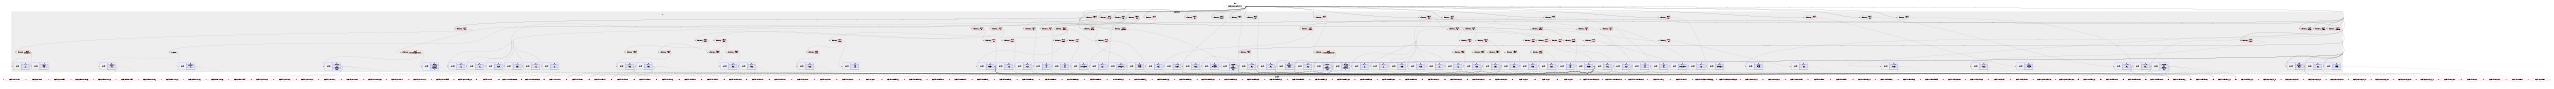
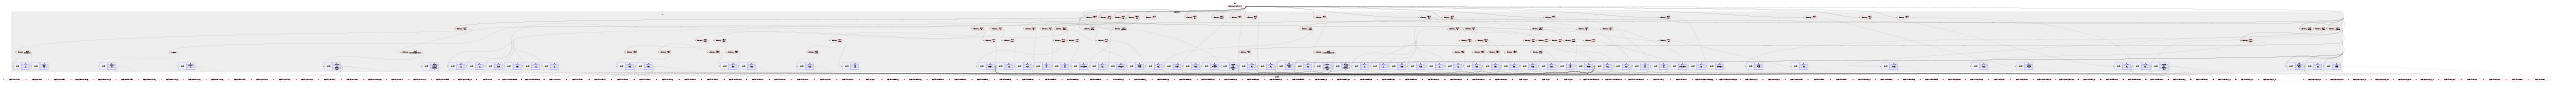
(2292, 80) -> none
